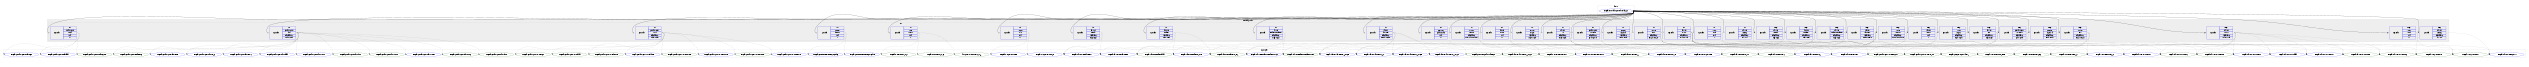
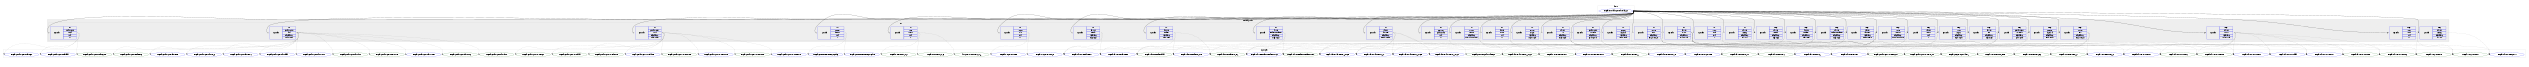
(387, 55) -> (387, 55)
